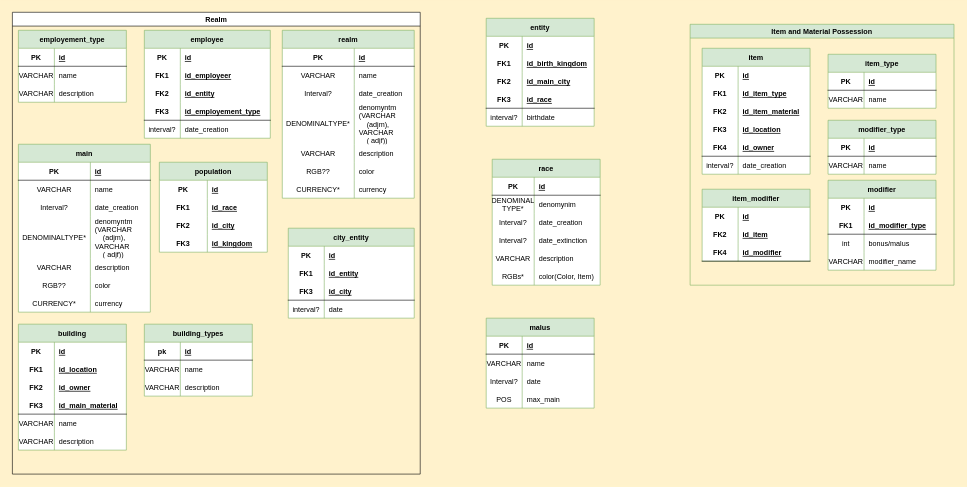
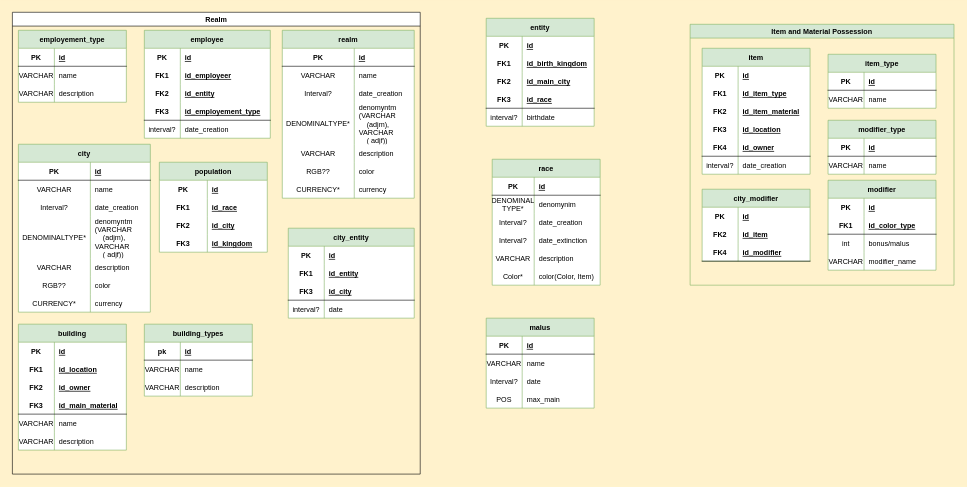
(84, 154) -> (84, 154)
(756, 199) -> (756, 199)
(898, 226) -> (893, 226)
(513, 277) -> (513, 277)
